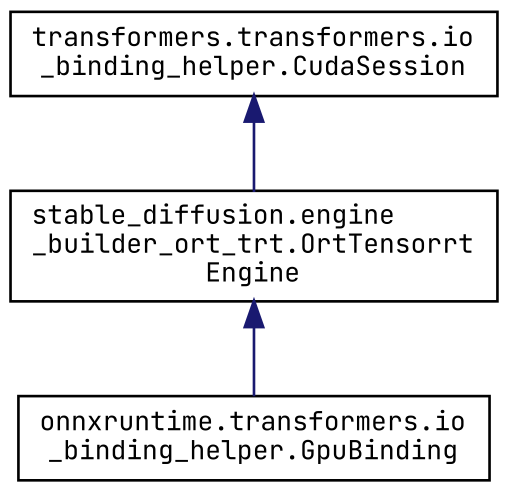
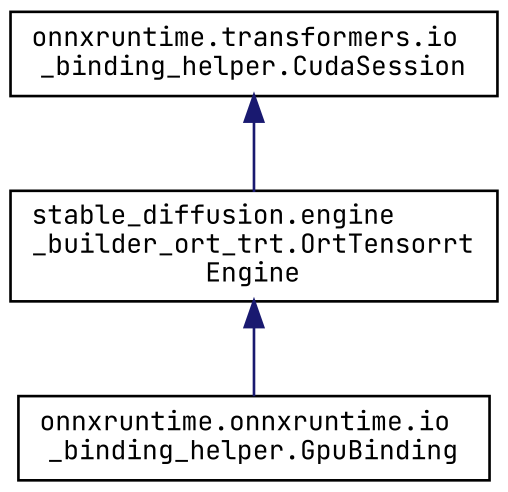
(254, 54) -> (254, 54)
(254, 438) -> (254, 438)
